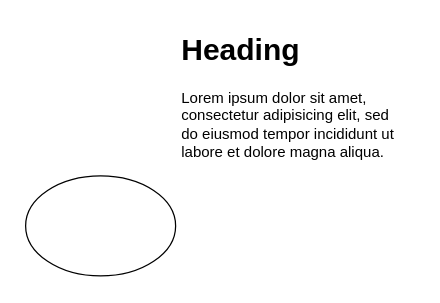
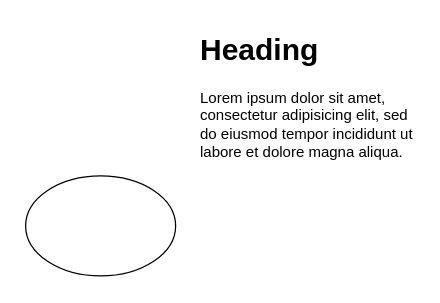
(294, 101) -> (313, 101)
